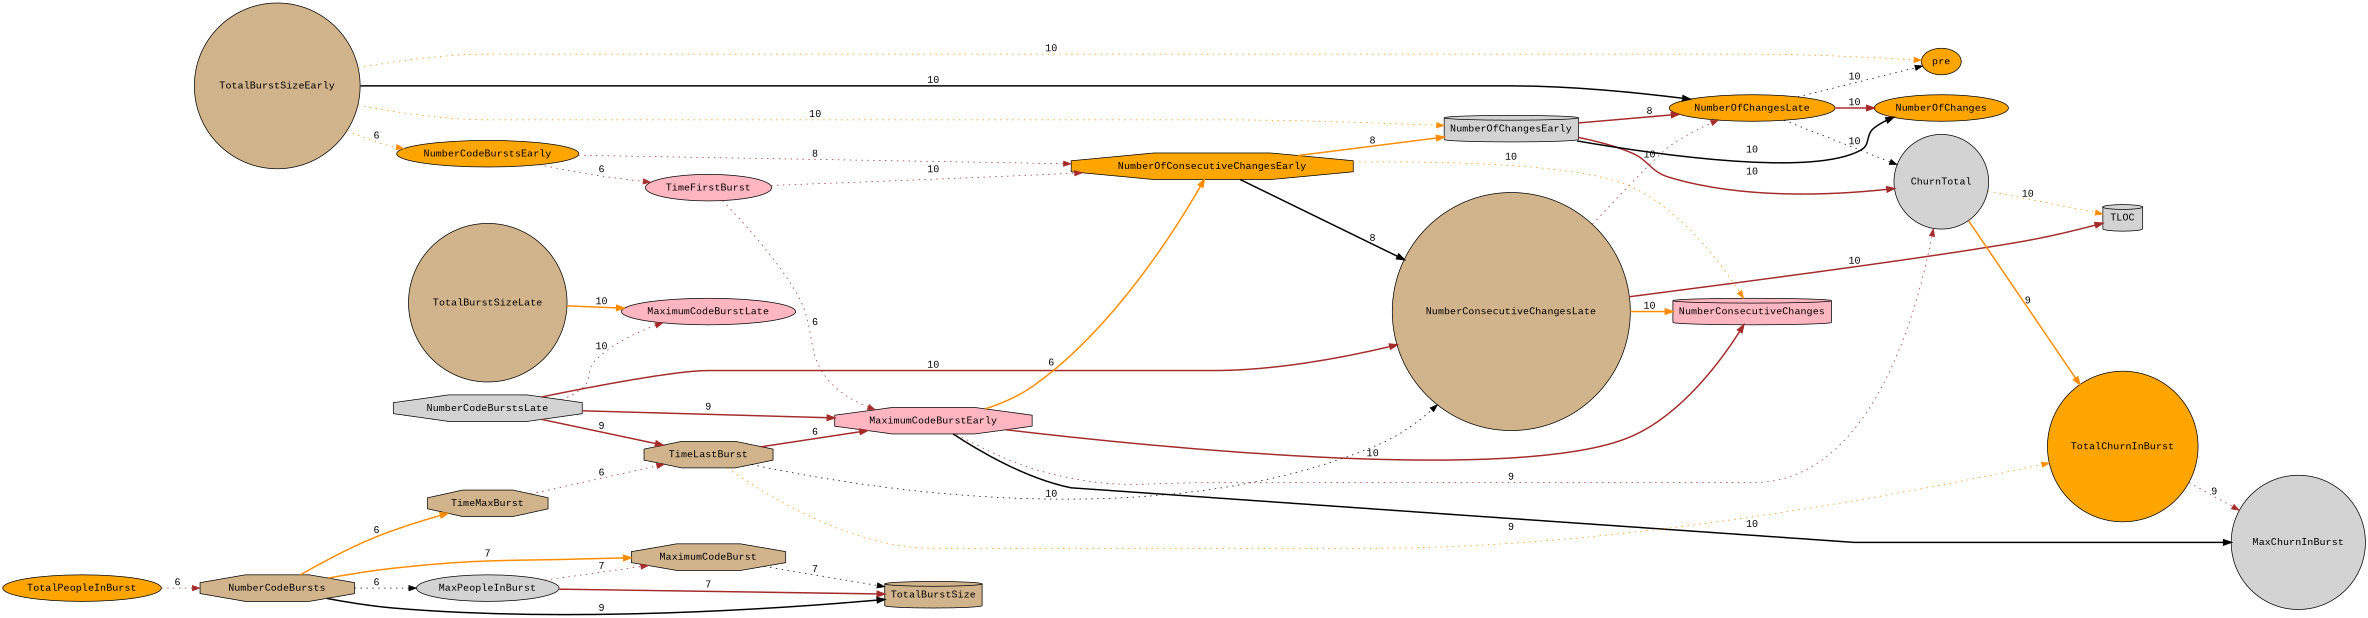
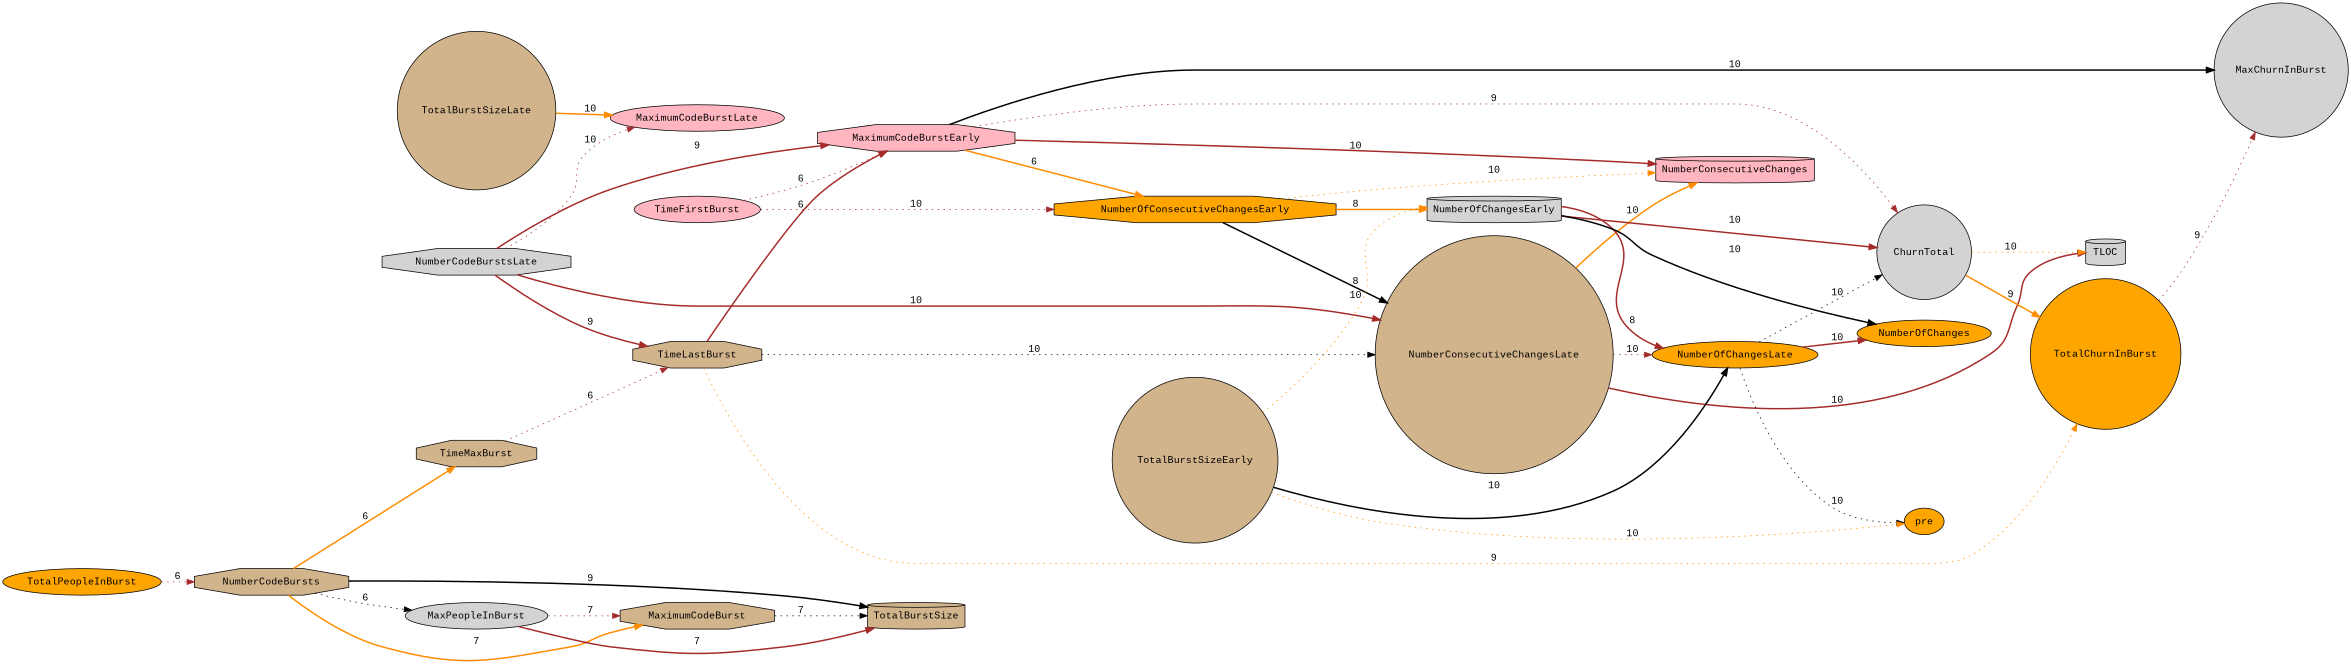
(488, 154) -> none
